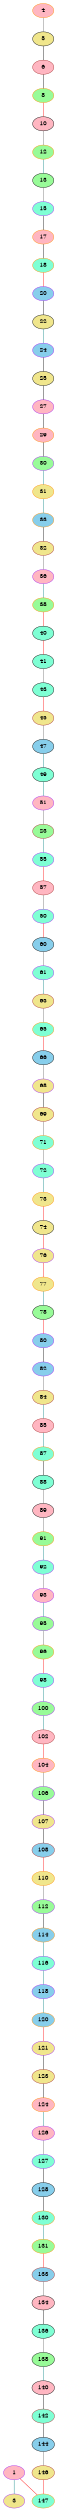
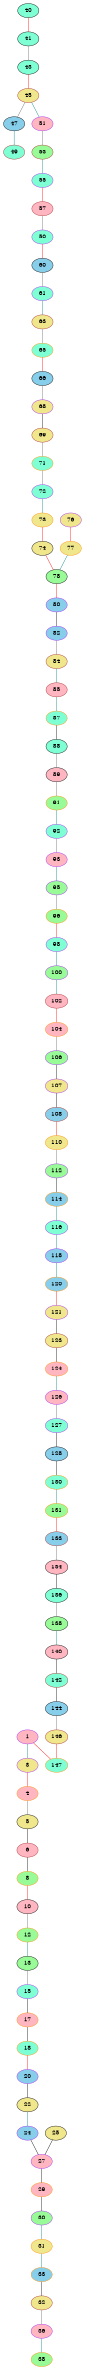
(43, 364) -> (35, 2147)
(43, 619) -> none
(43, 775) -> (14, 152)
(43, 789) -> (35, 110)
(43, 831) -> (42, 152)
(43, 1242) -> (50, 562)
none -> (28, 1779)
